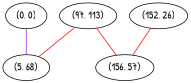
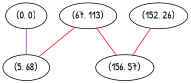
(88, 16) -> (88, 16)
